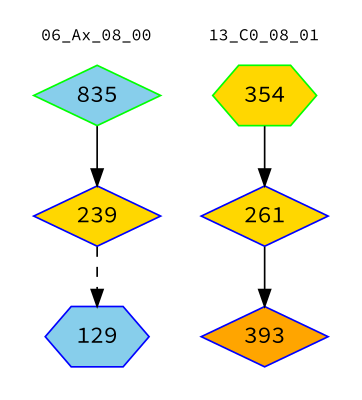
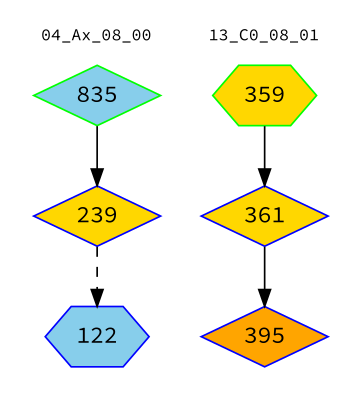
(97, 36) -> (97, 36)
(265, 95) -> (265, 95)
(265, 216) -> (265, 216)
(97, 337) -> (97, 337)
(265, 337) -> (265, 337)
